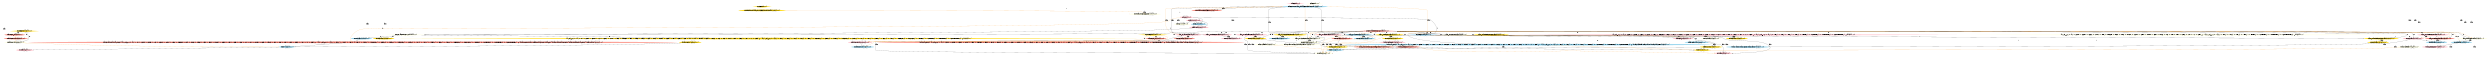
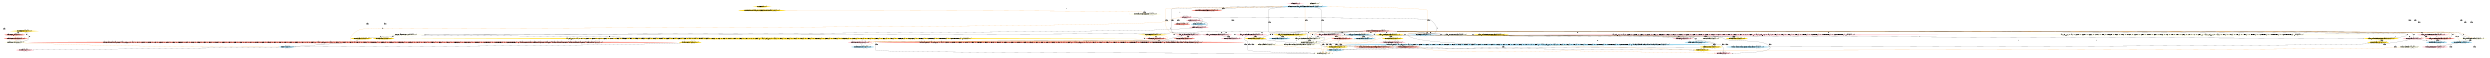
(1182, 24) -> (1182, 24)
(361, 39) -> (361, 39)
